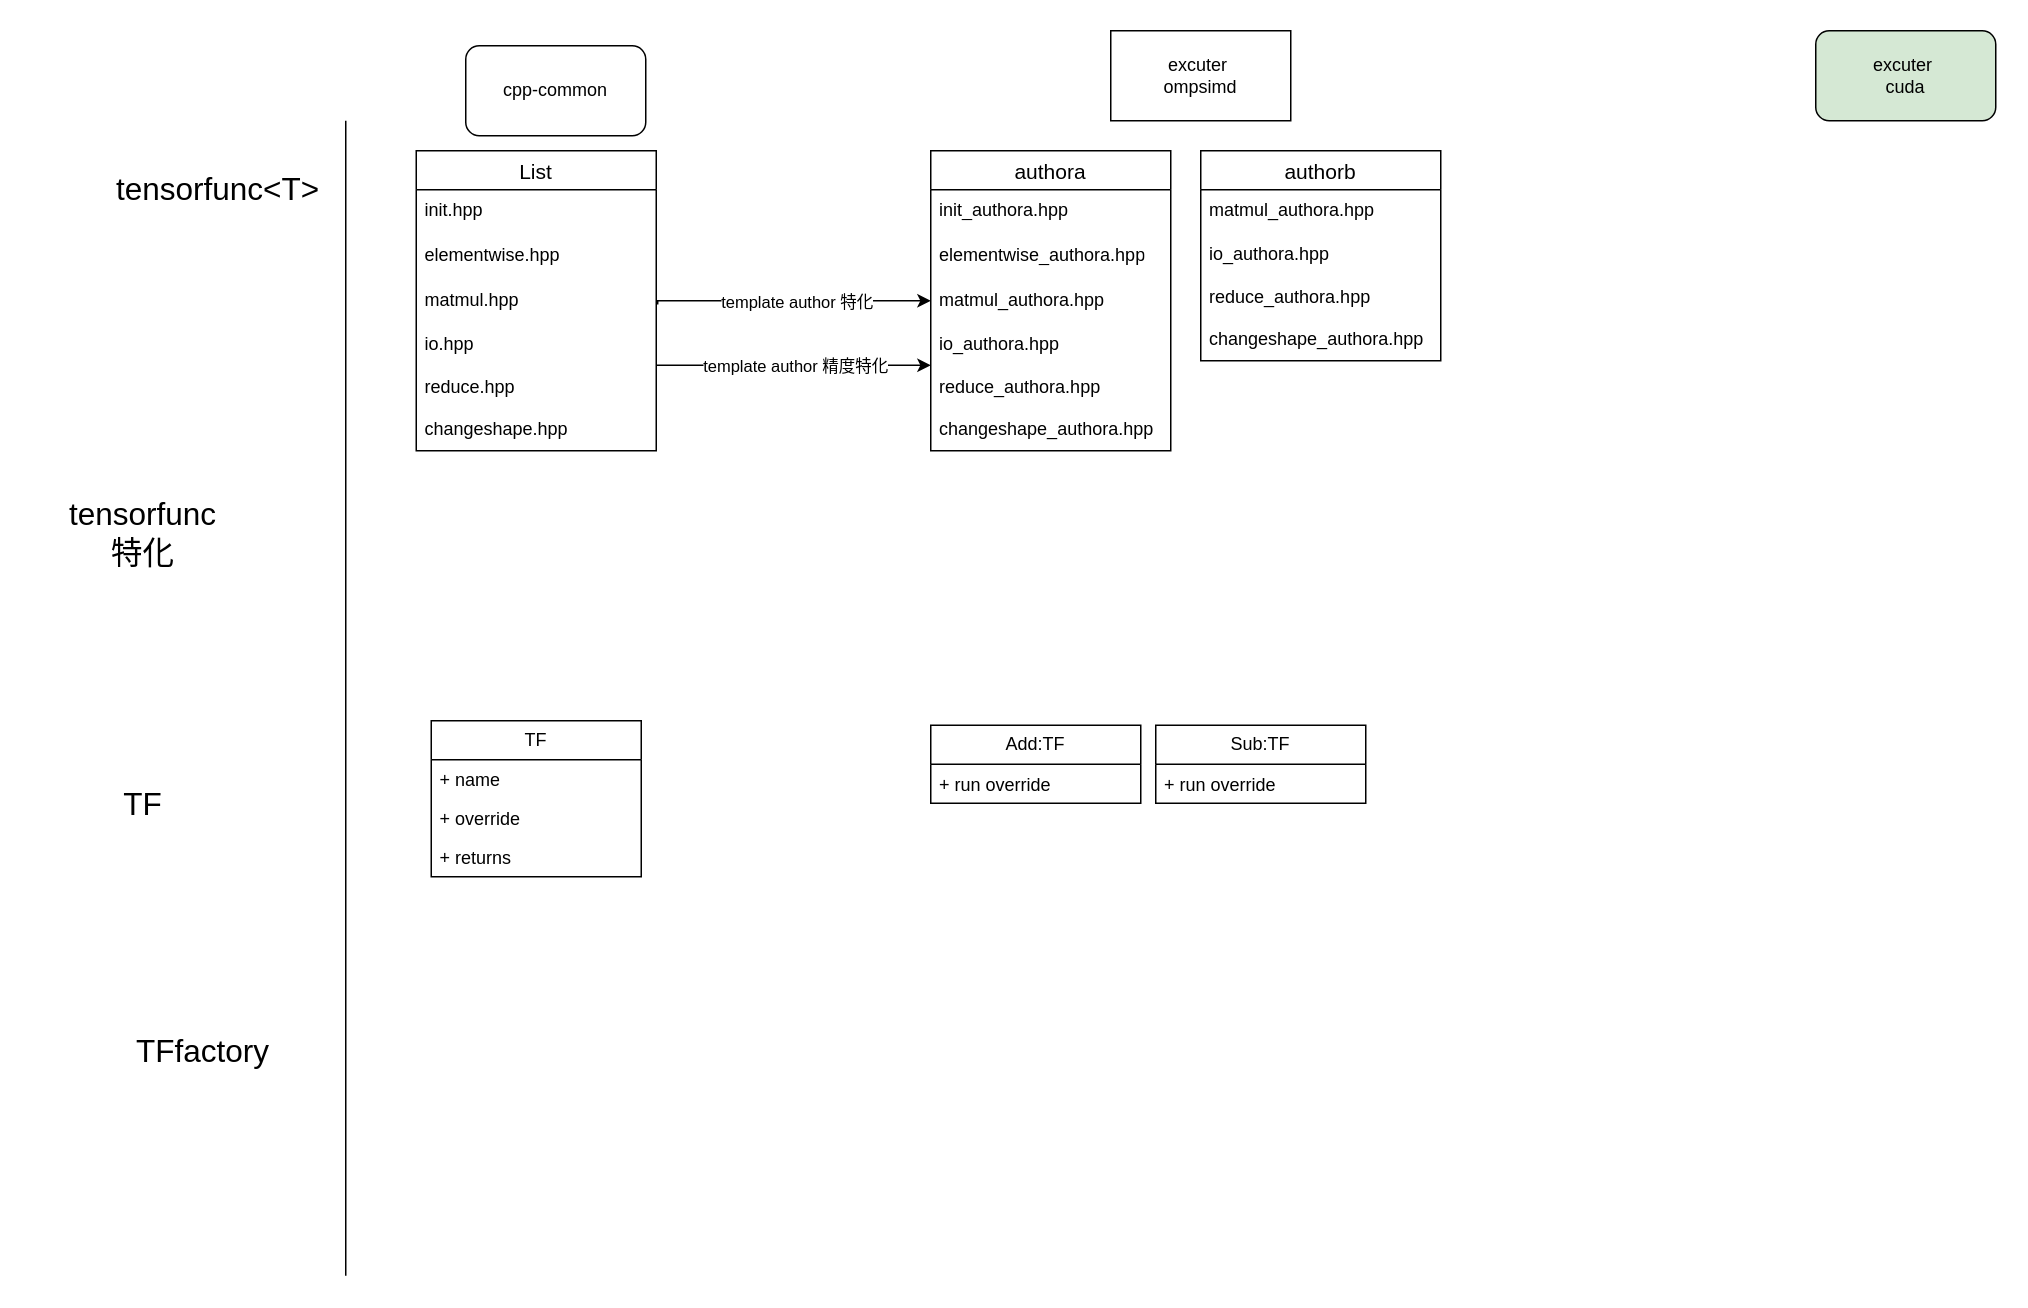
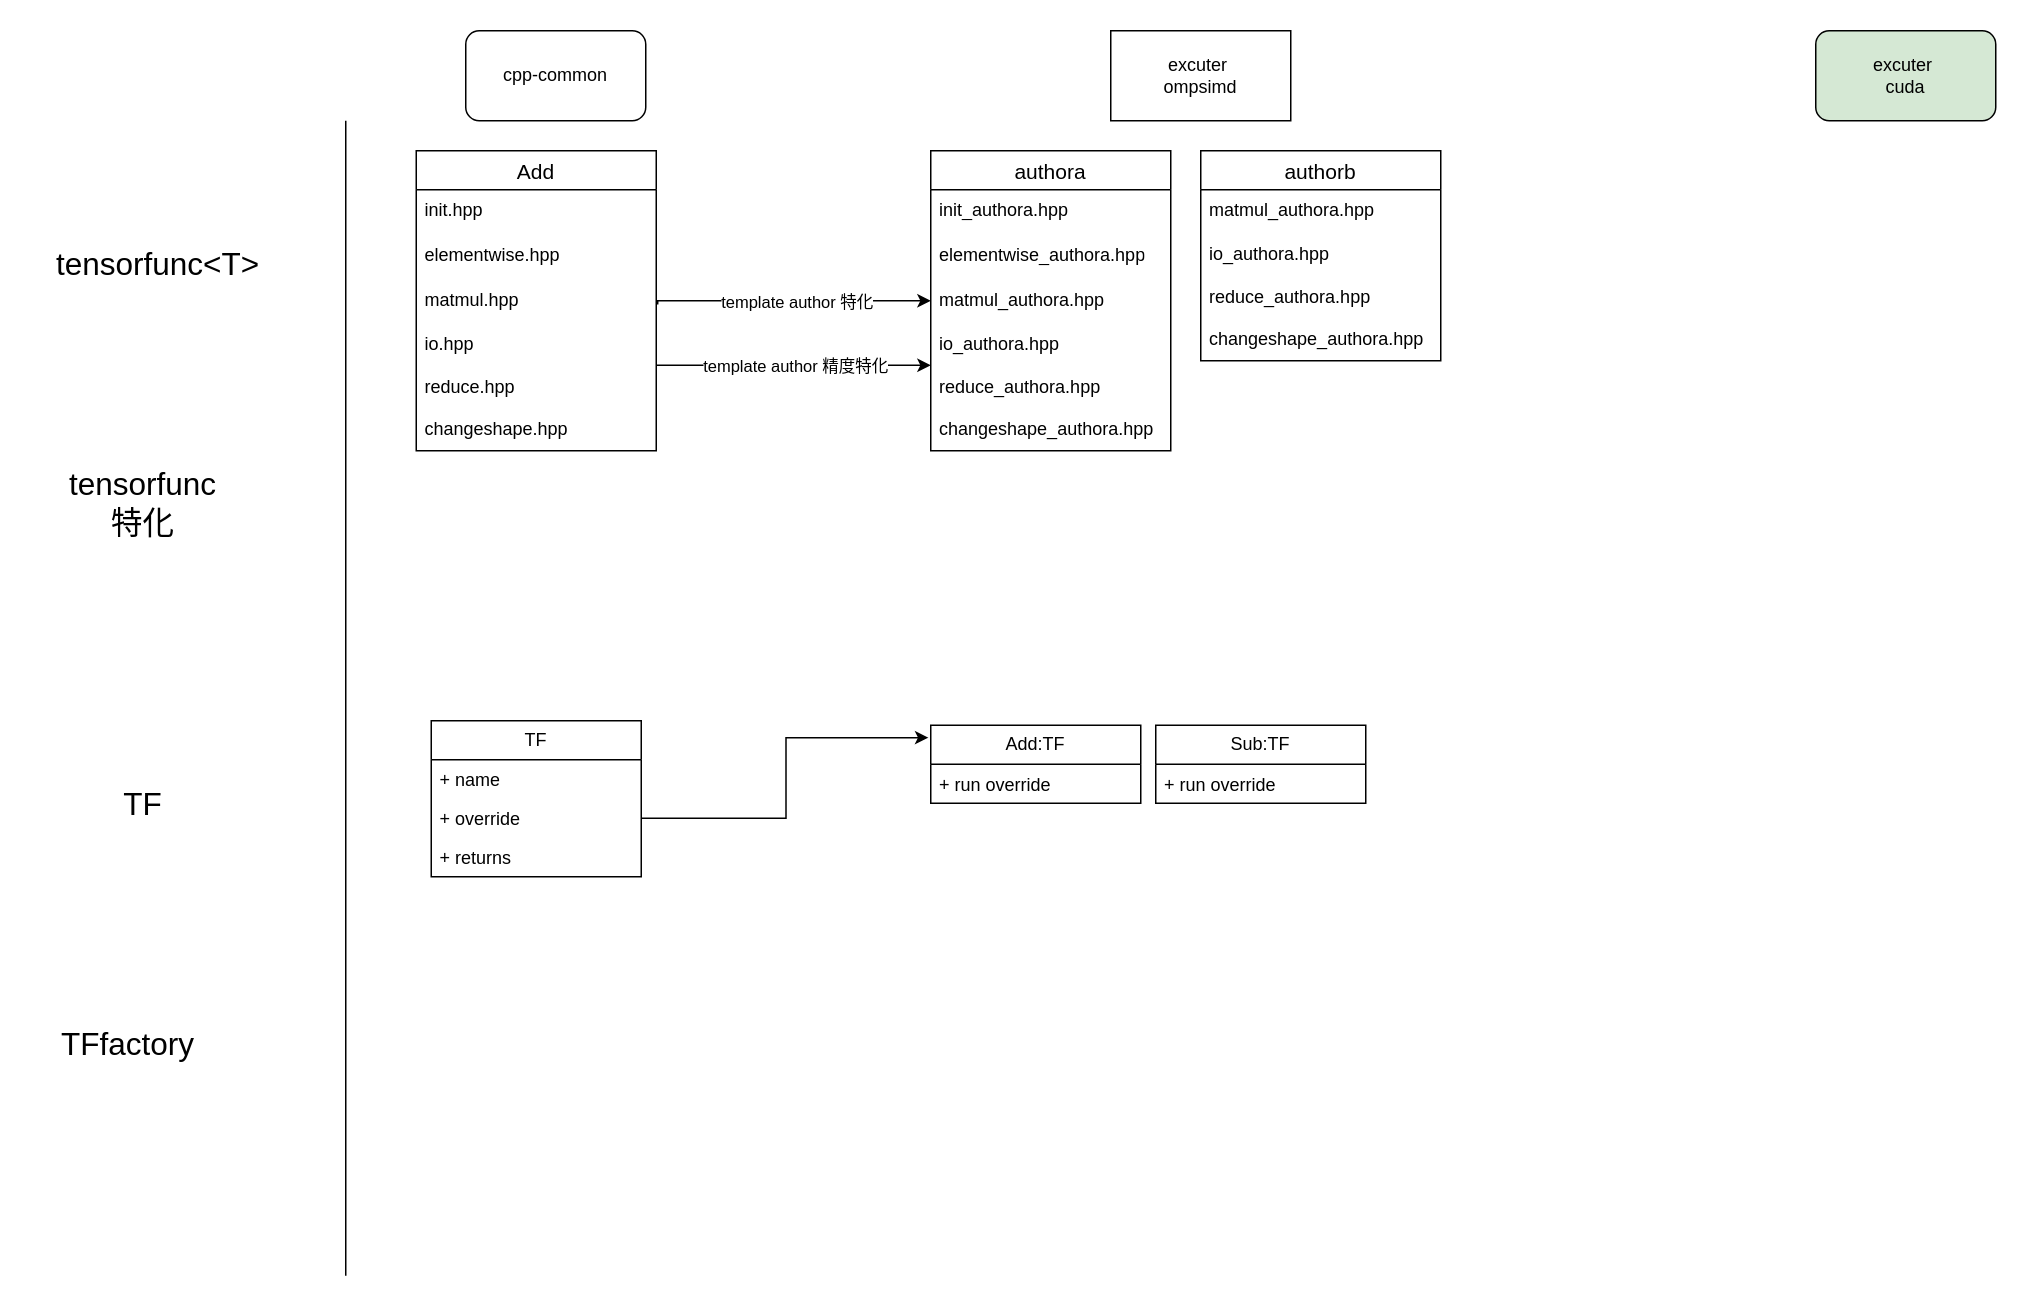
(556, 91) -> (556, 76)
(536, 172) -> (536, 172)
(218, 188) -> (158, 263)
(143, 533) -> (143, 503)
none -> (786, 784)
(203, 1051) -> (128, 1043)
